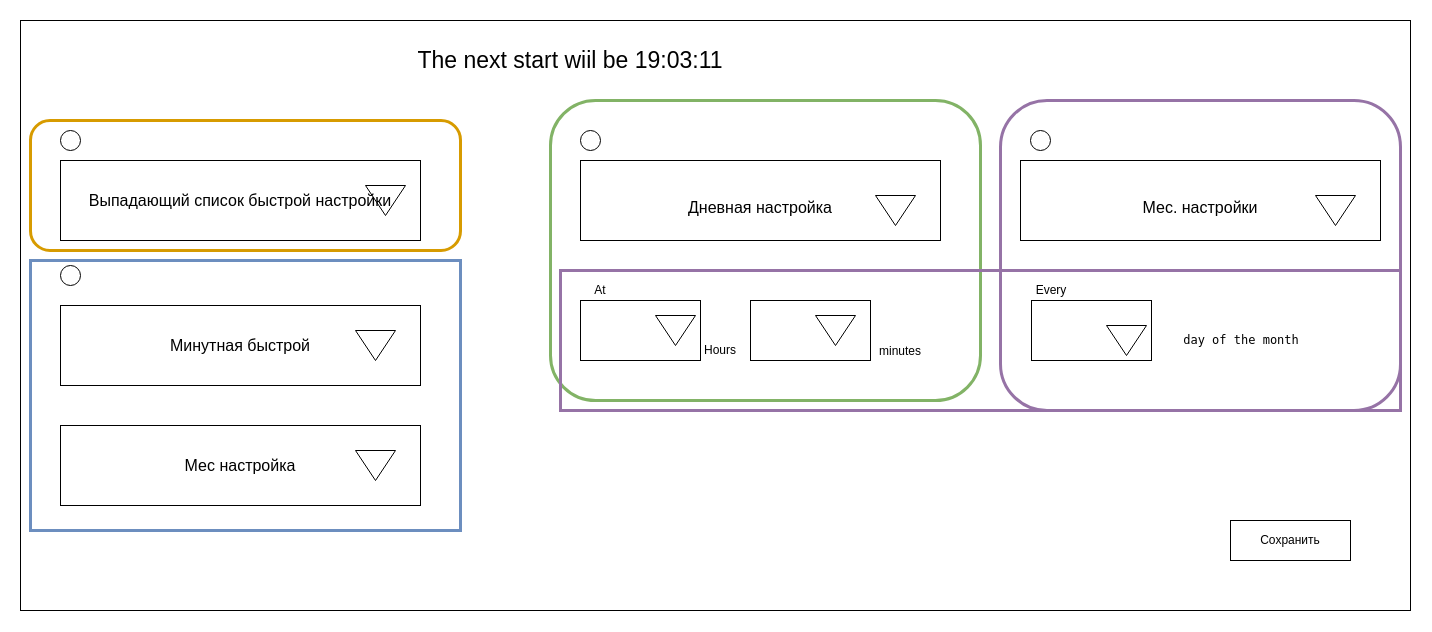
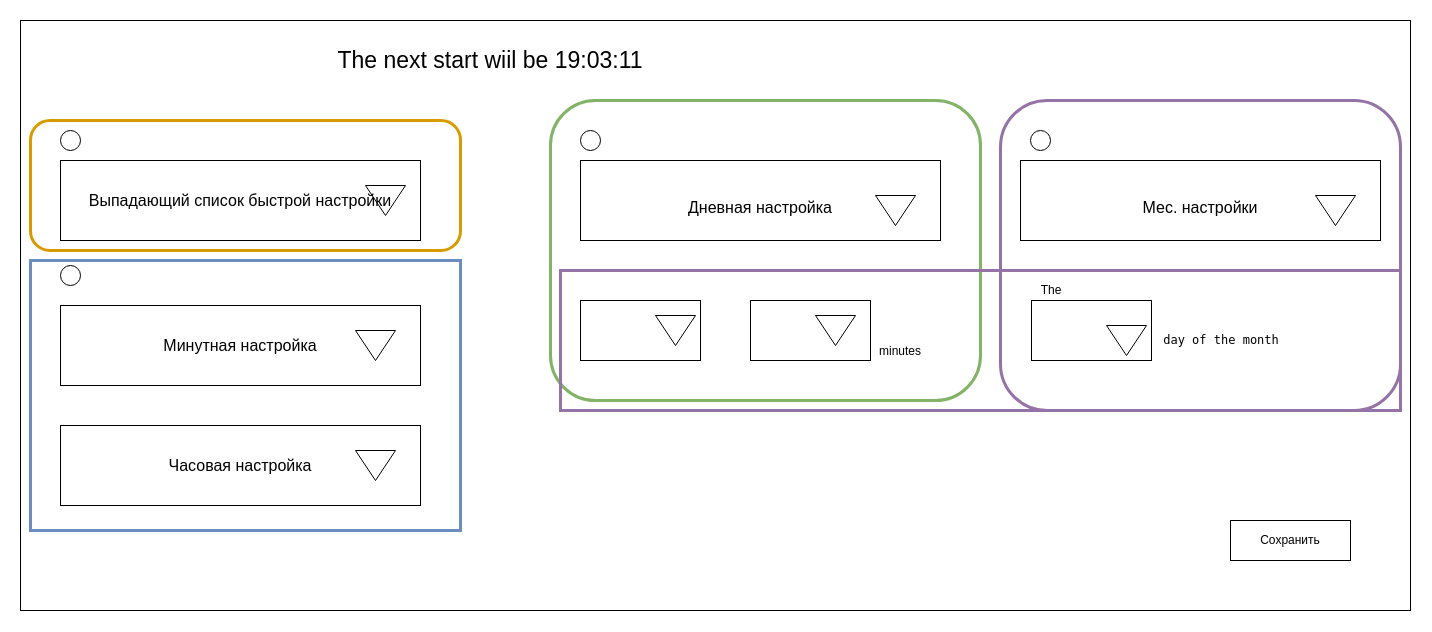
(571, 61) -> (491, 61)
(601, 291) -> none
(1052, 291) -> (1052, 291)
(1242, 341) -> (1222, 341)
(241, 346) -> (241, 346)
(721, 351) -> none
(241, 466) -> (241, 466)
